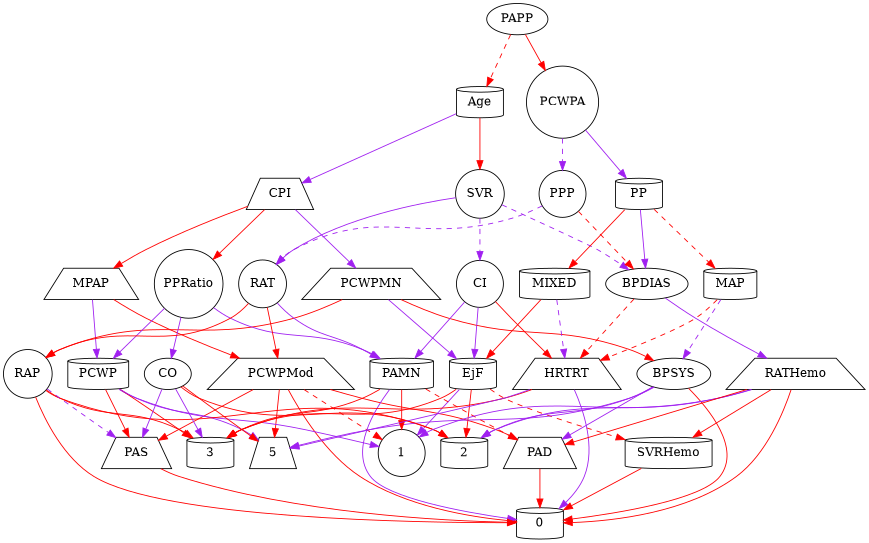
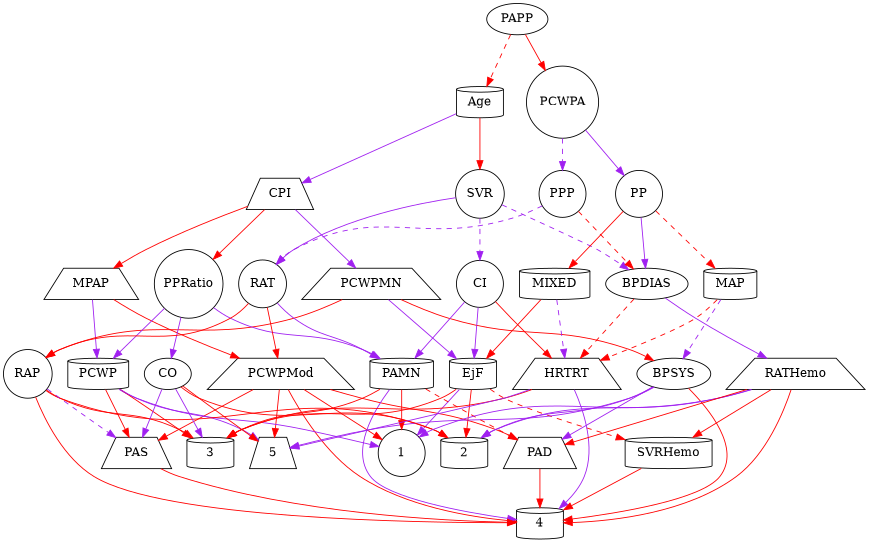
(639, 194) -> (639, 194)
(352, 420) -> (352, 420)
(540, 523) -> (540, 523)
